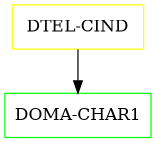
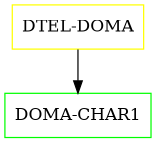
(78, 27) -> (78, 27)
